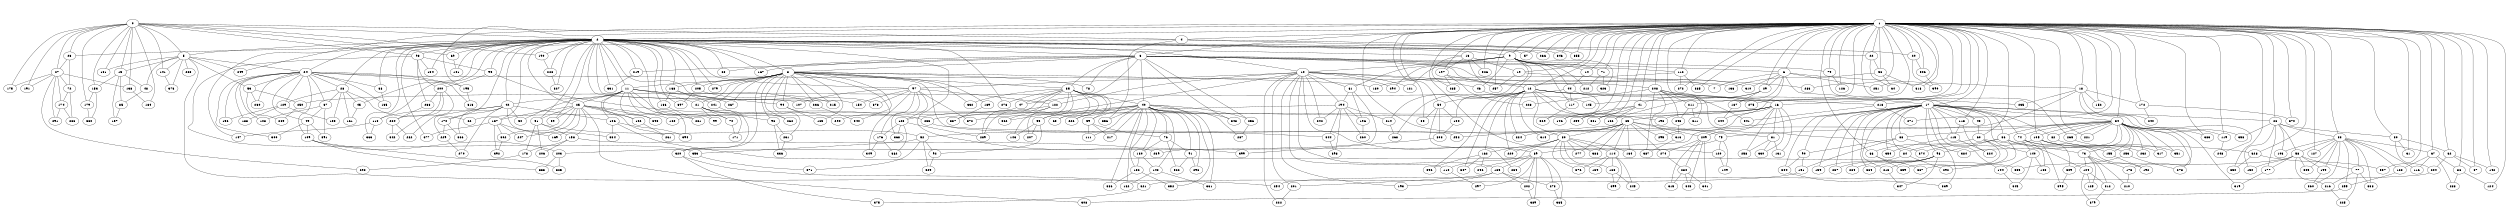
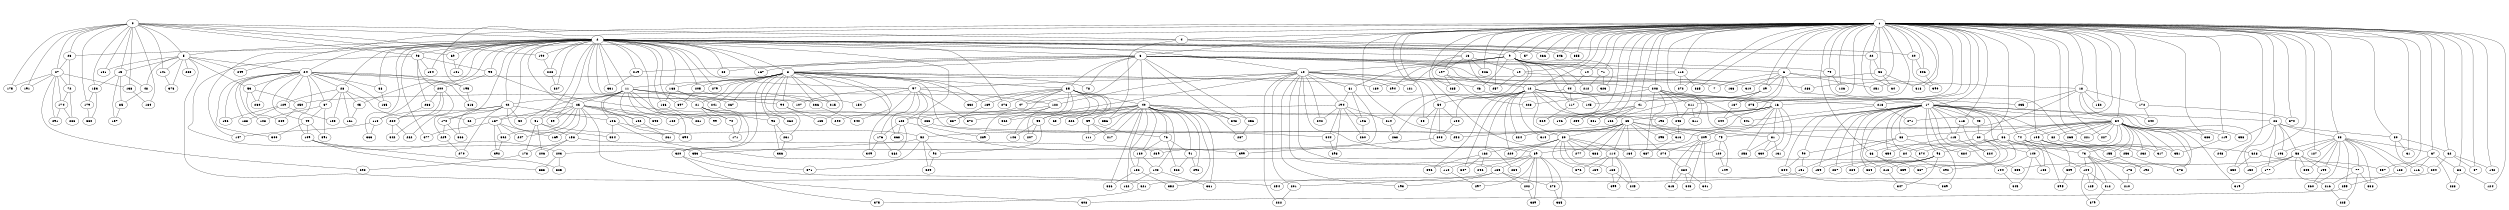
(876, 105) -> none
(1042, 105) -> (1030, 93)
none -> (2104, 137)
(2222, 146) -> (2204, 146)
